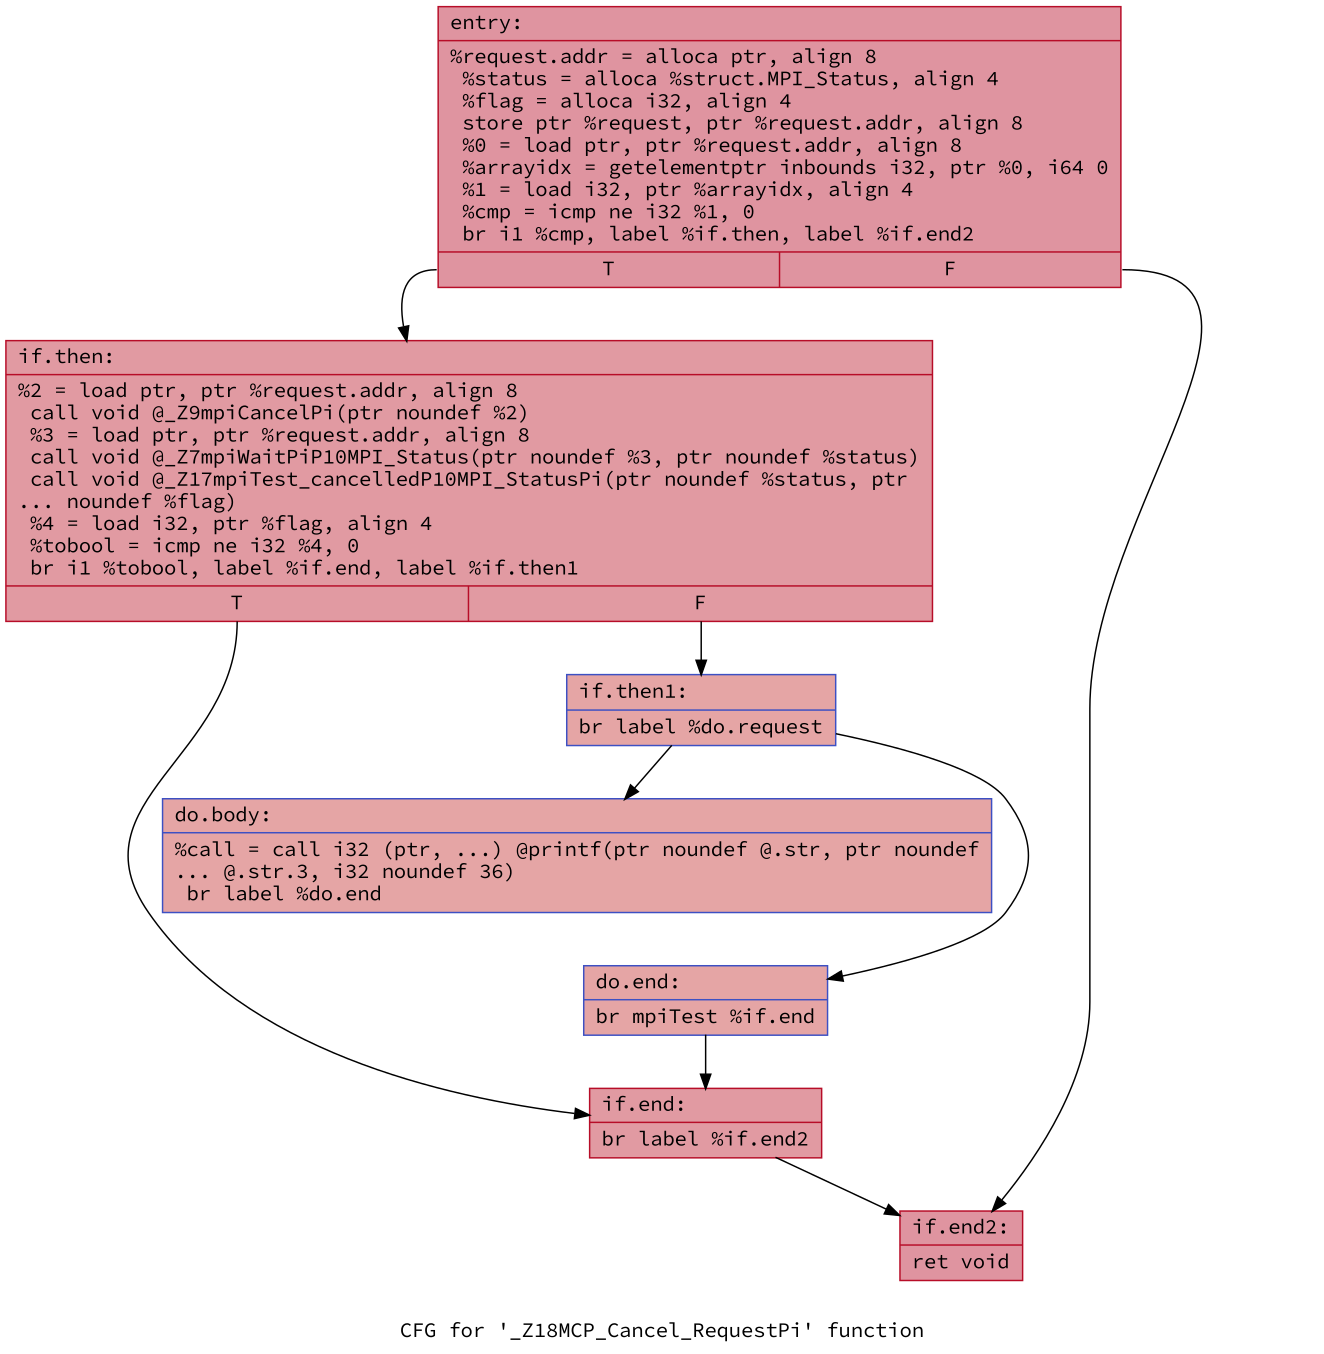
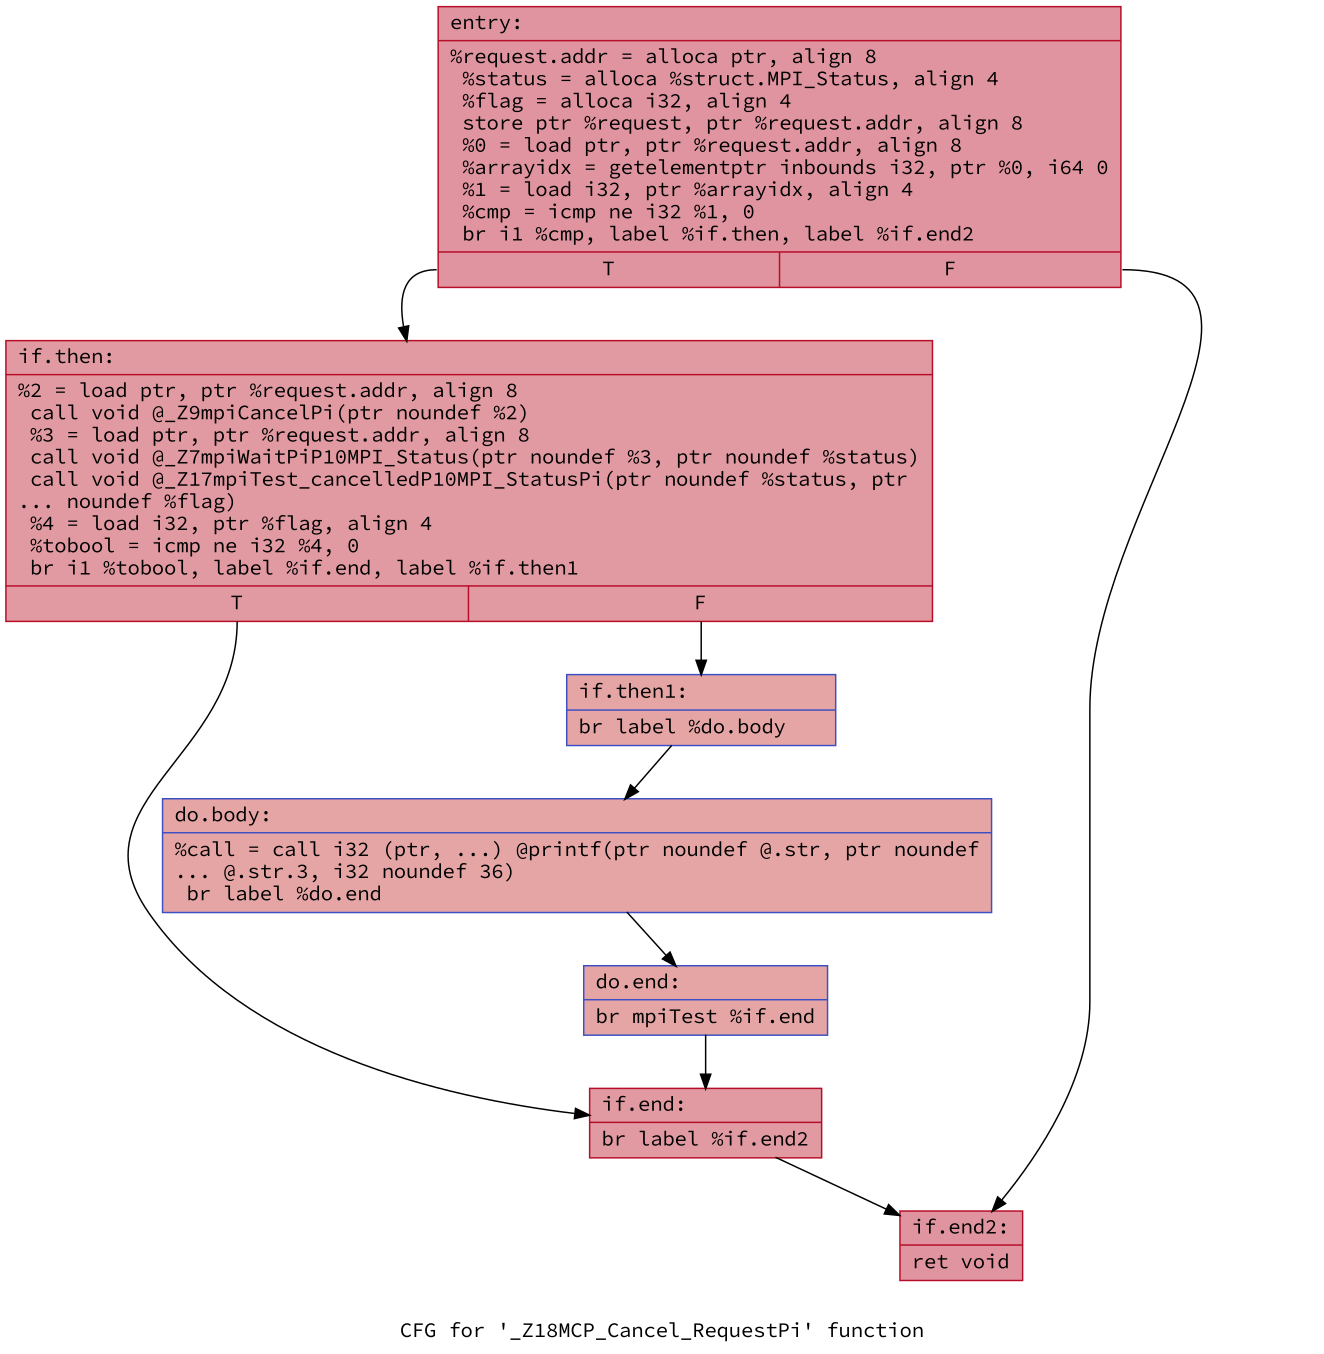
(701, 727) -> (683, 727)
(1028, 852) -> (646, 934)
